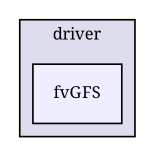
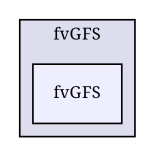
(77, 35) -> (77, 35)
